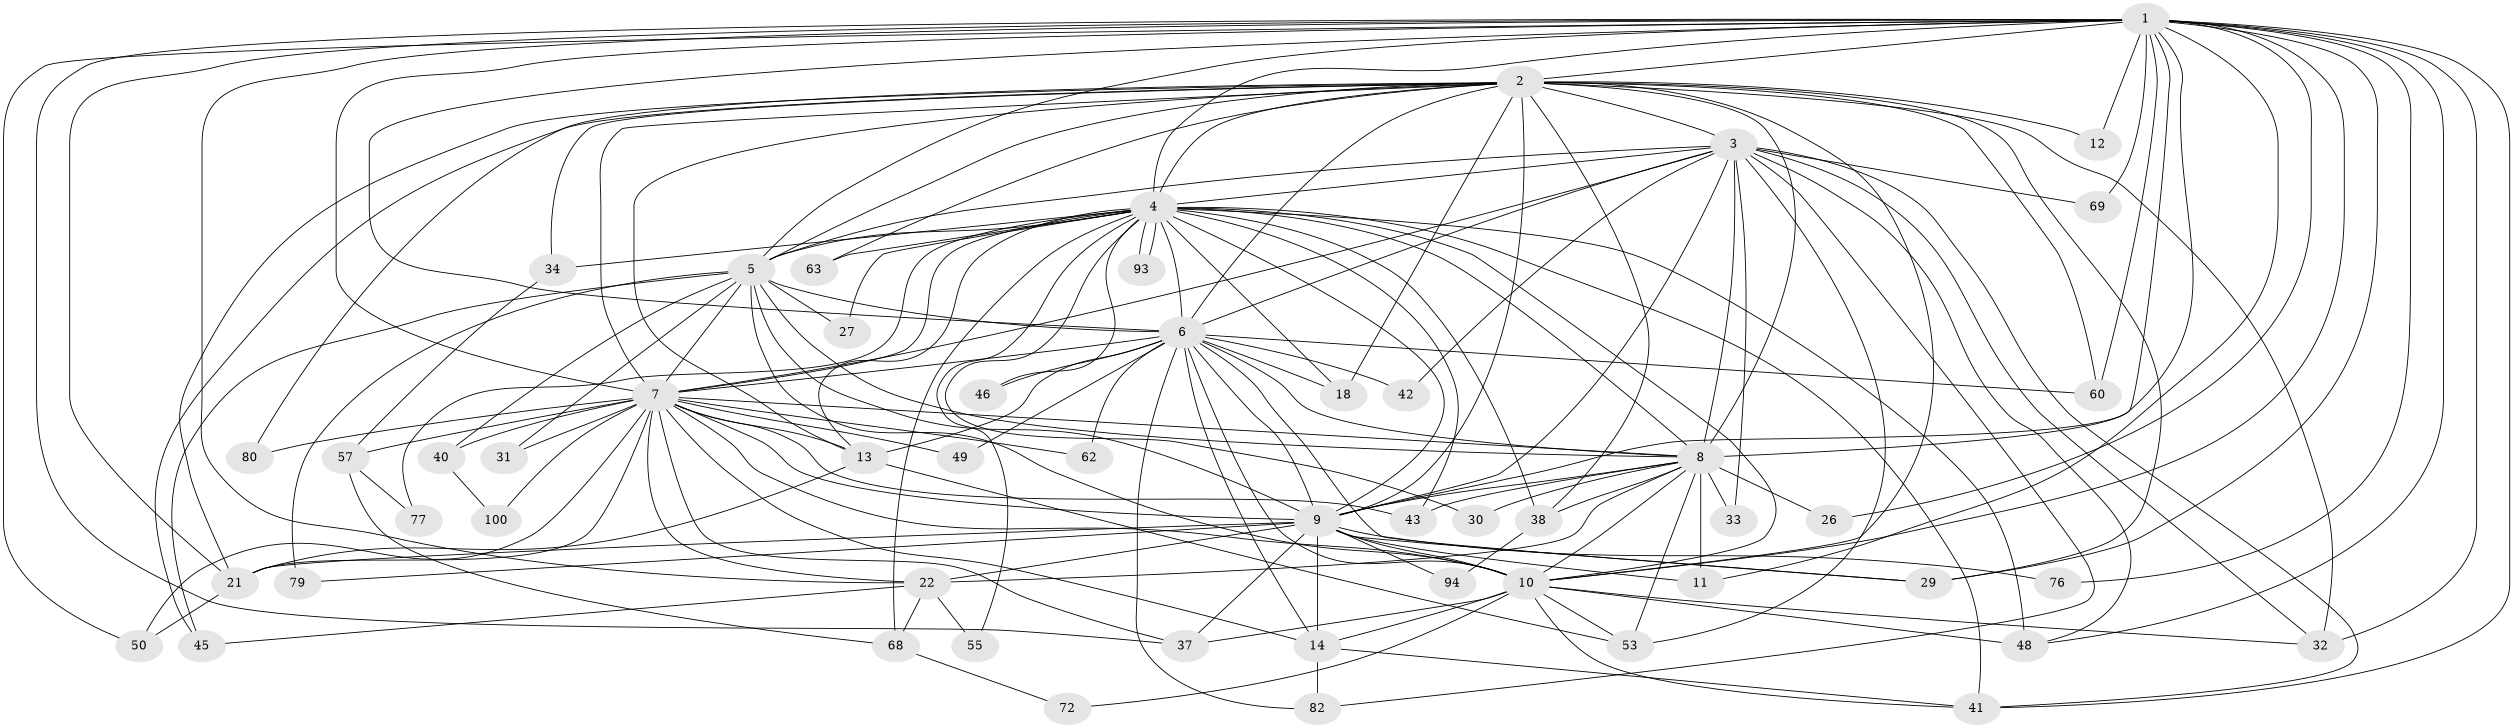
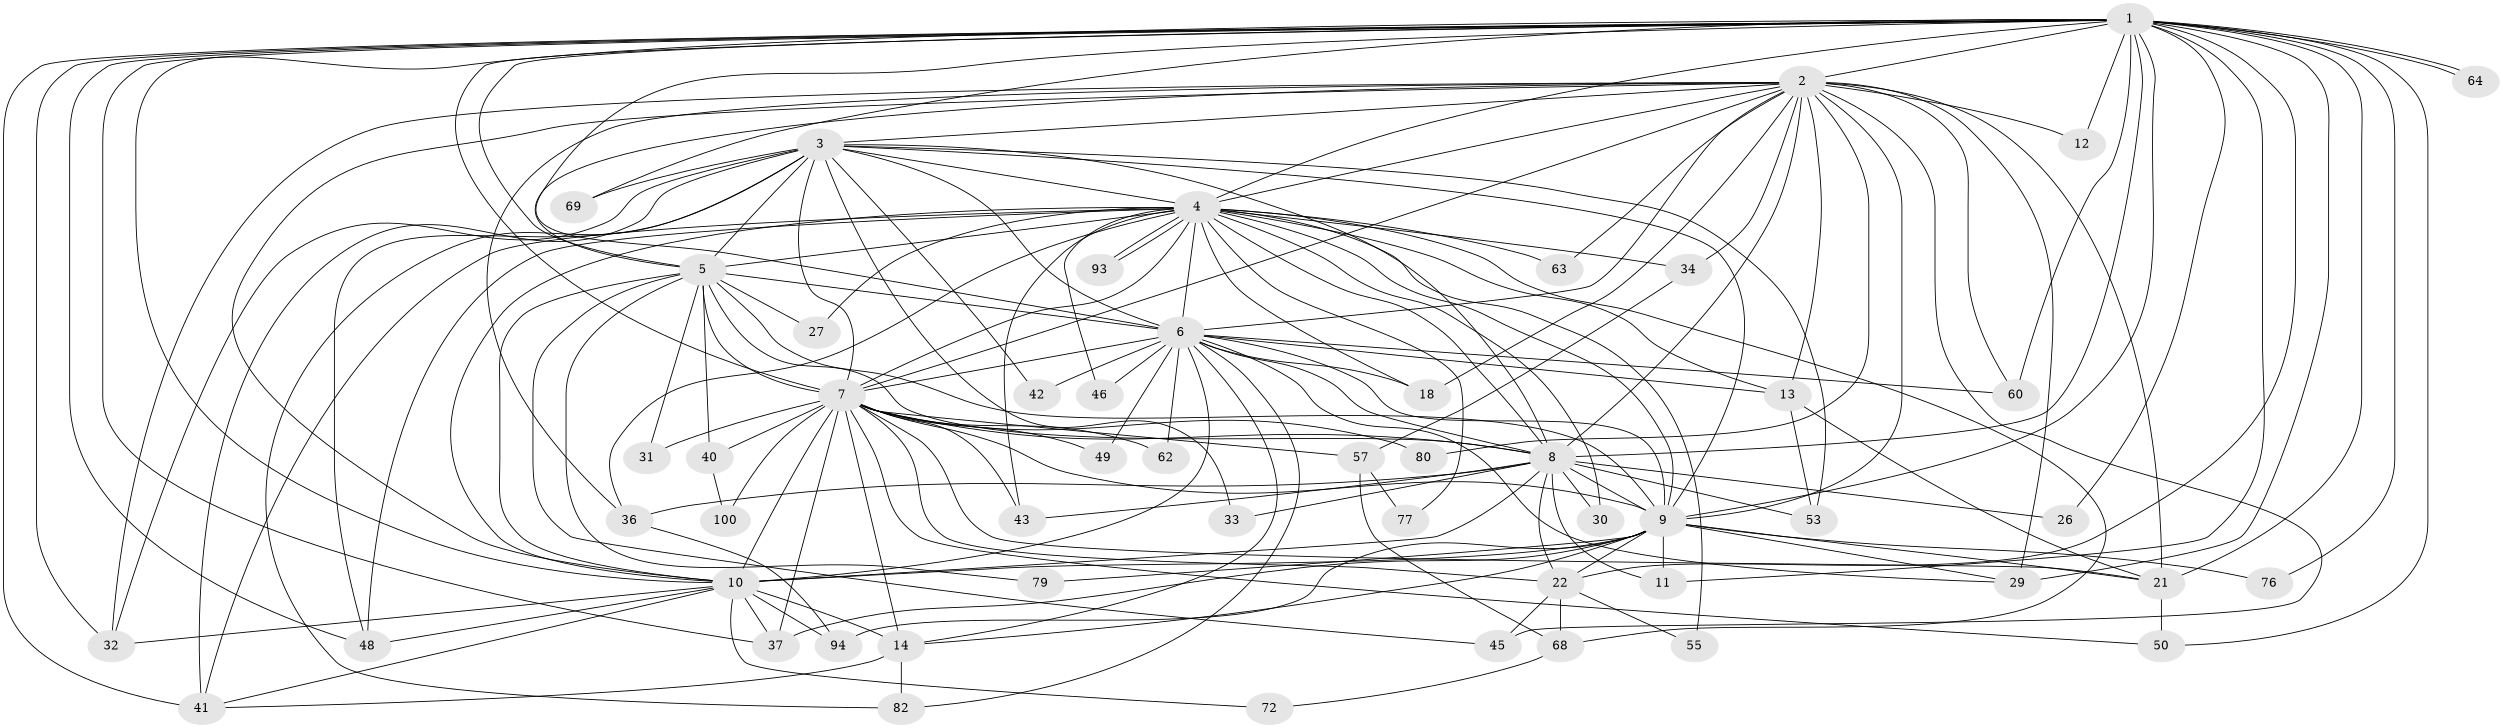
none -> (2476, 82)
(786, 431) -> none
(1539, 521) -> (630, 521)
(1578, 615) -> (791, 617)
